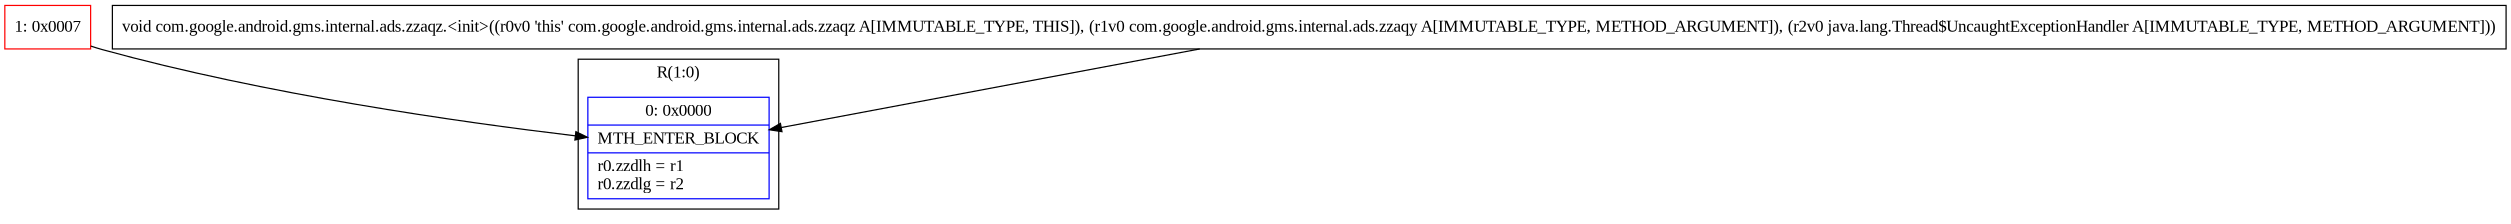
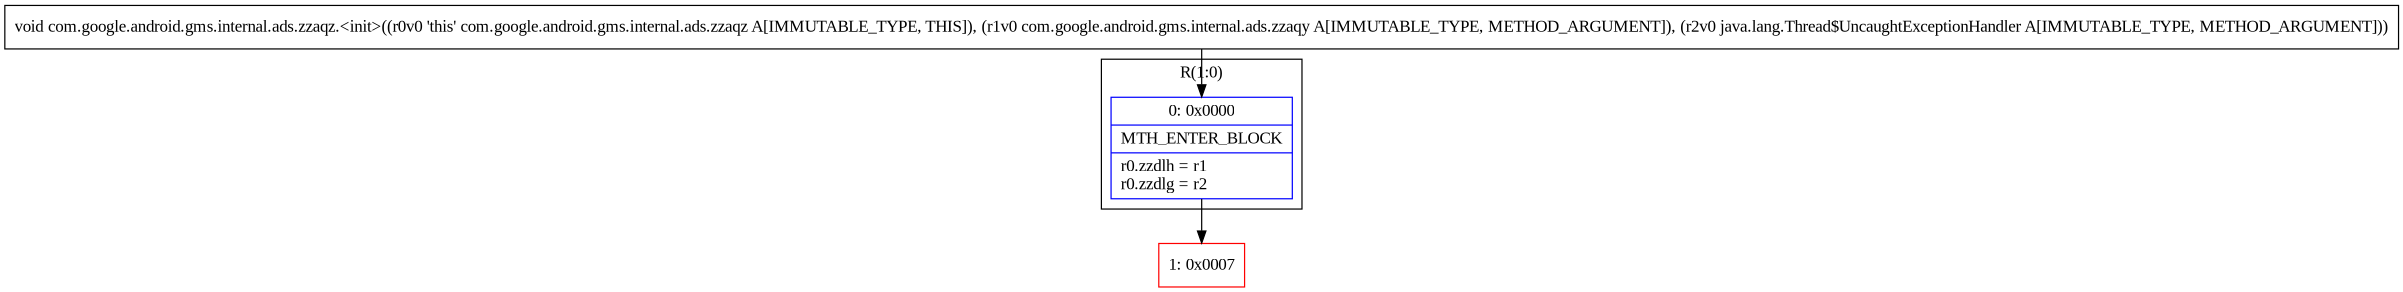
(331, 100) -> (1202, 216)
